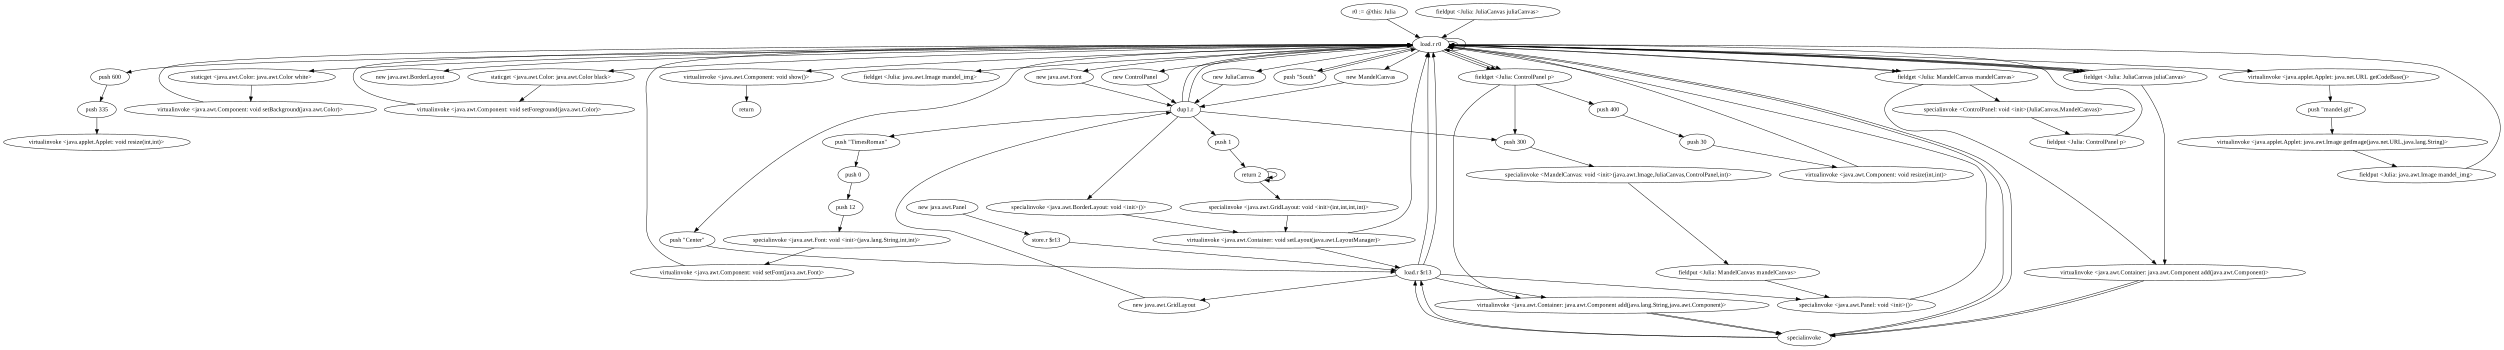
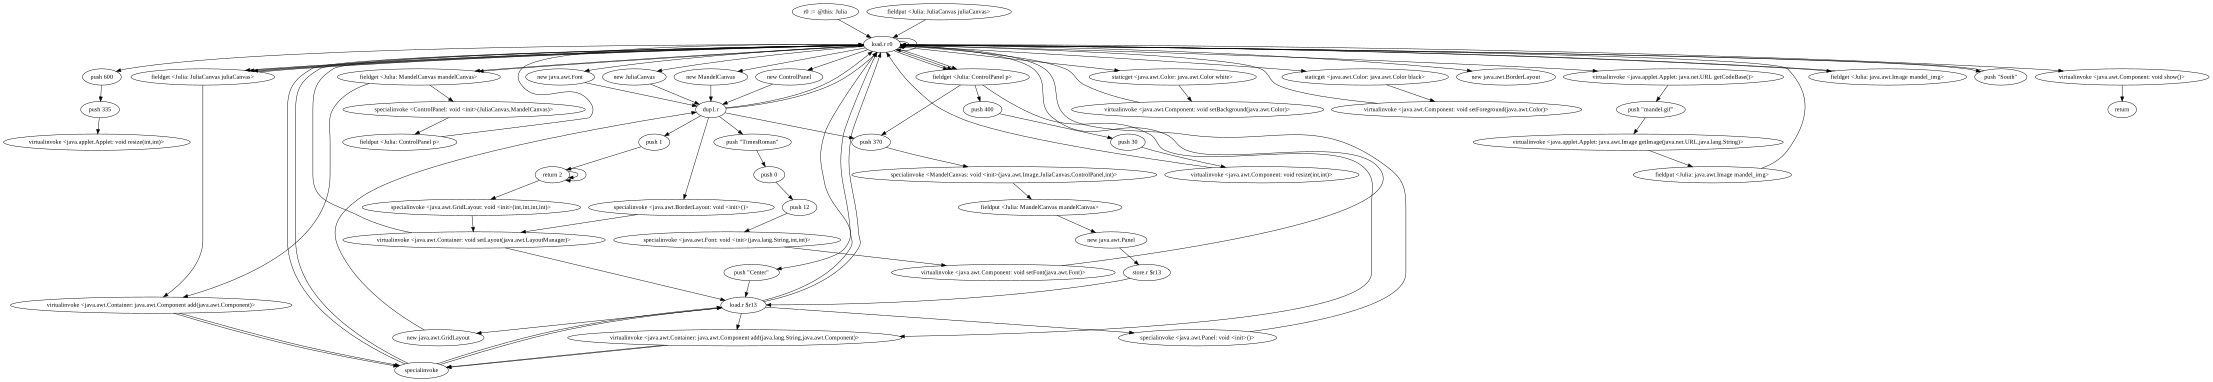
none -> (1370, 52)
(1515, 142) -> (871, 142)
(1795, 288) -> (1074, 223)
